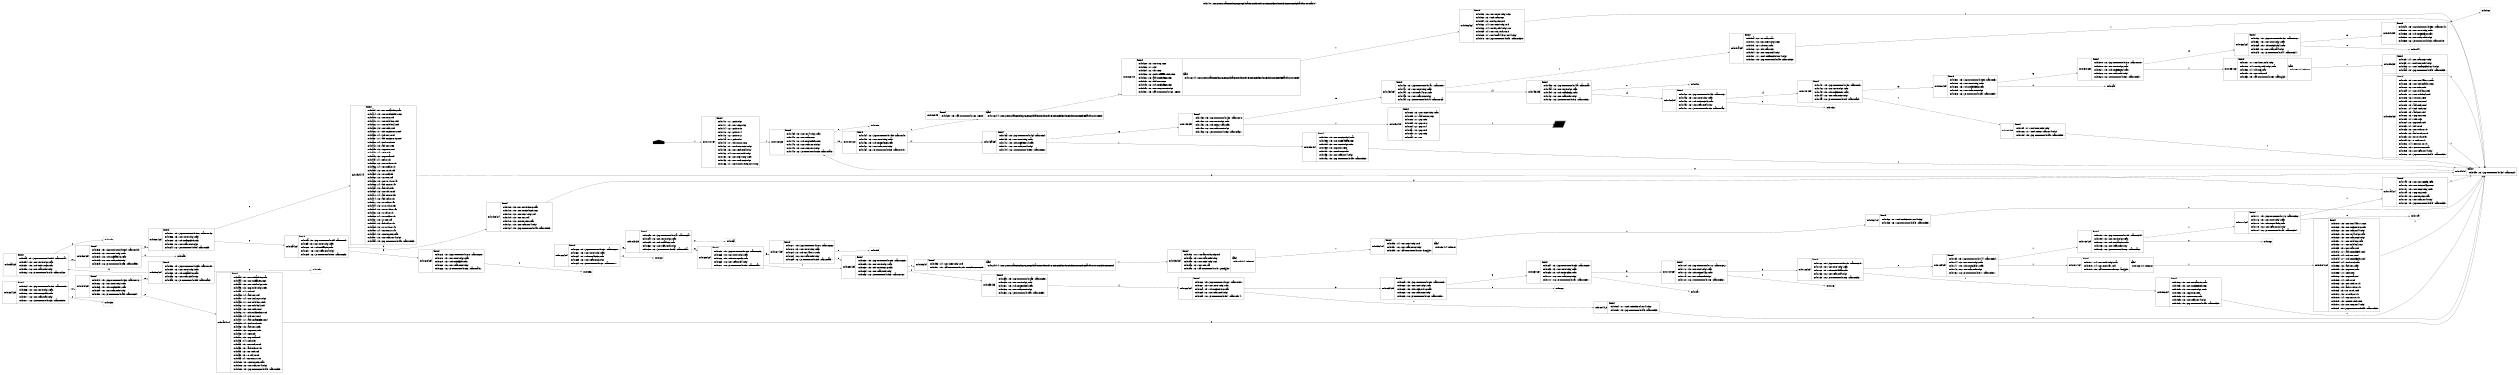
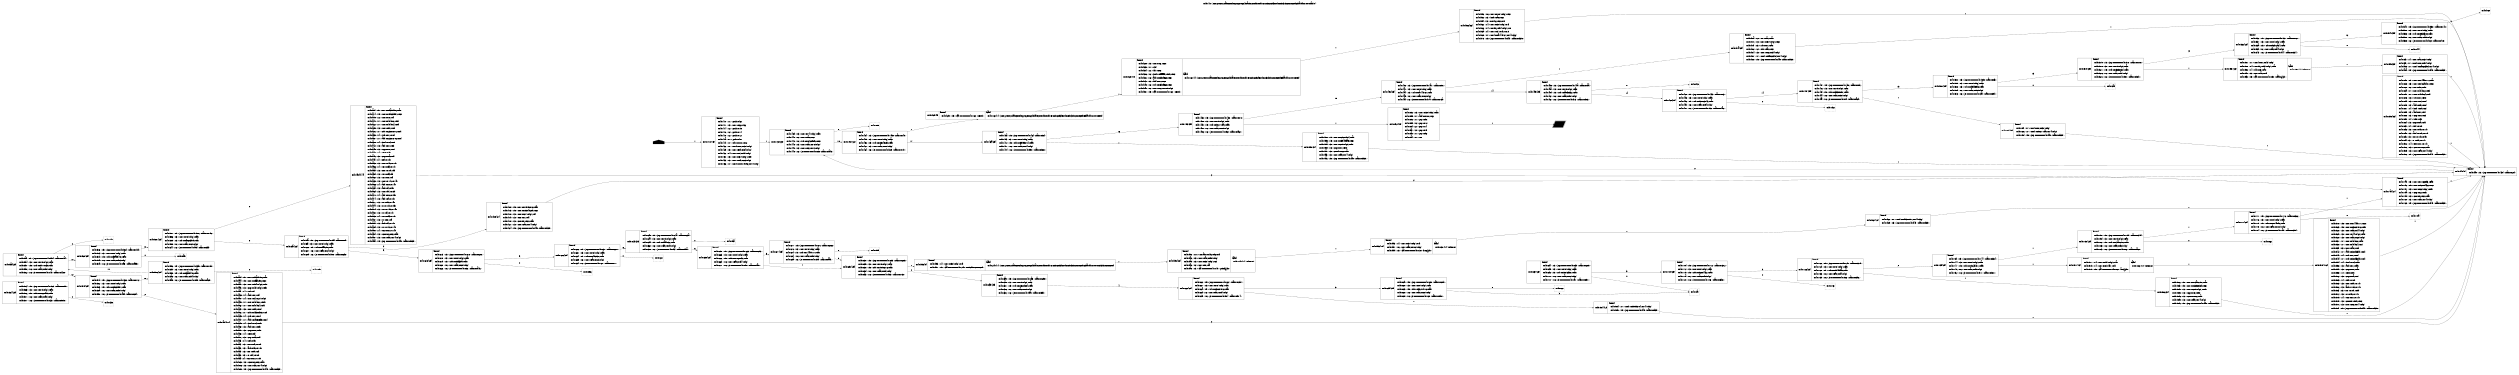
none -> (519, 258)
(1486, 280) -> (1567, 295)
(71, 290) -> (71, 275)
